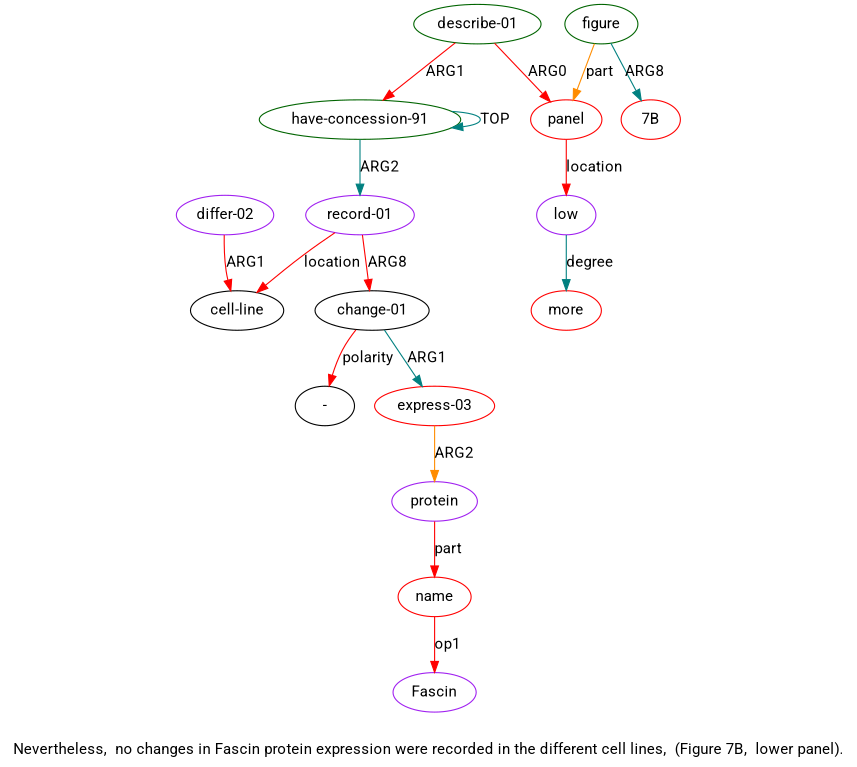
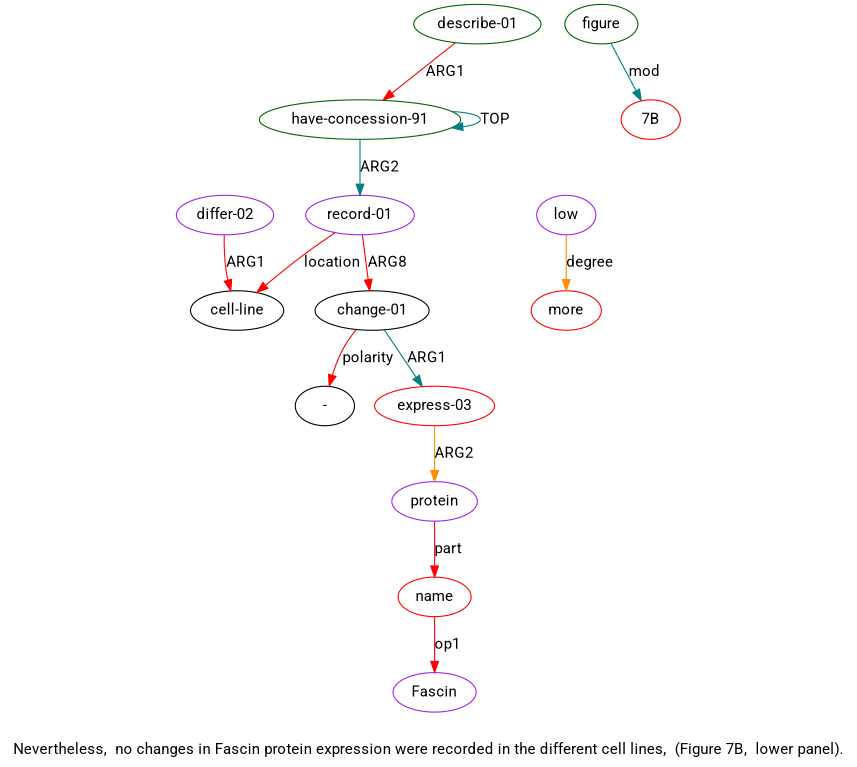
(645, 72) -> (645, 72)
(566, 120) -> none
(566, 257) -> (566, 257)
